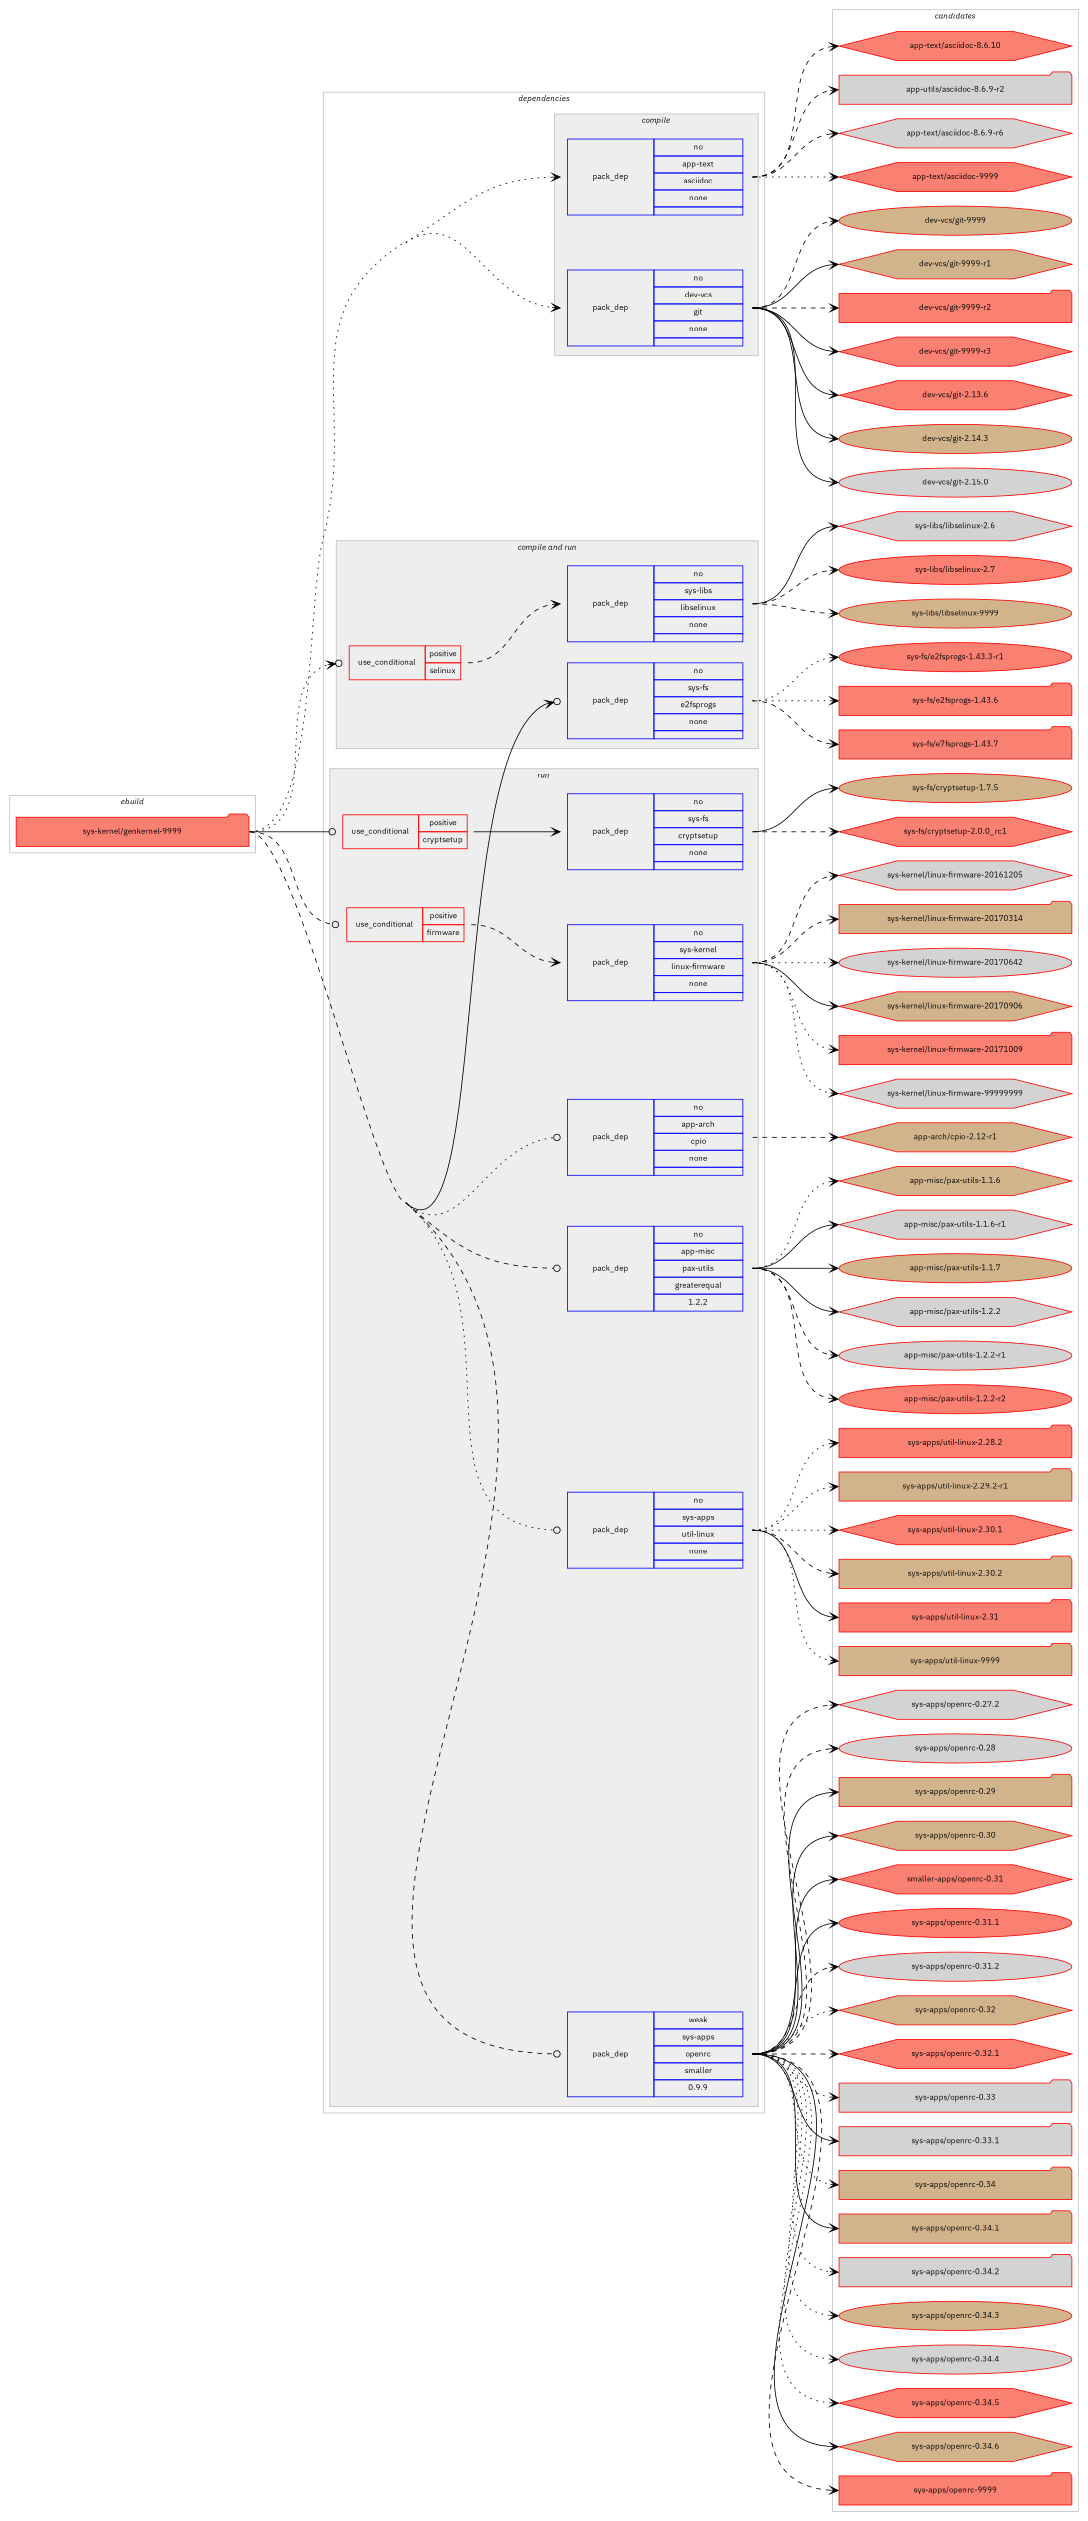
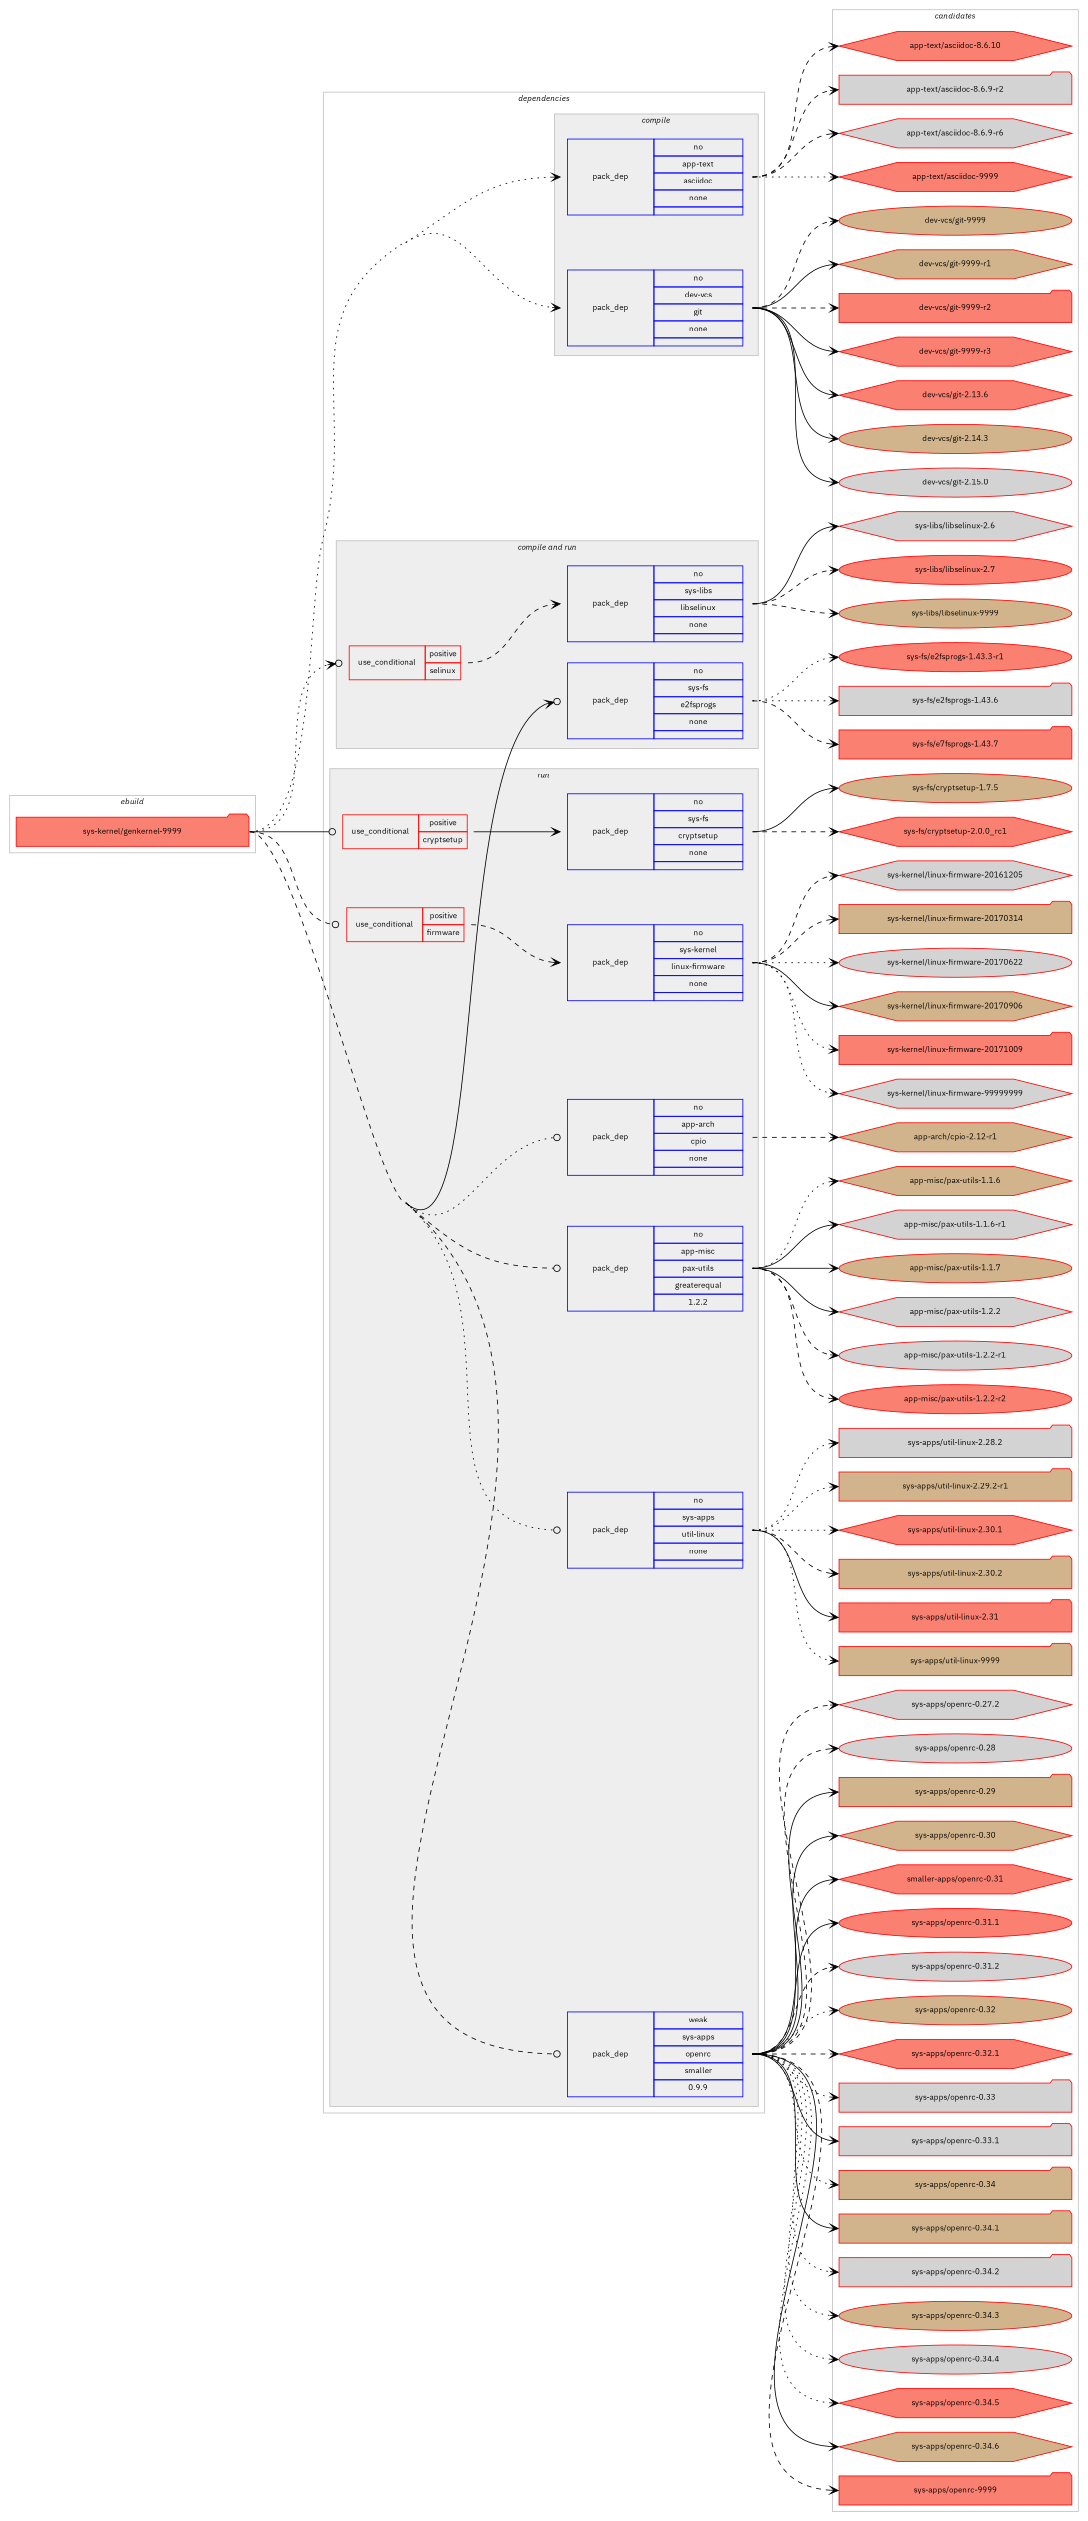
(955, 90) -> (955, 90)
(955, 701) -> (955, 701)
(955, 963) -> (955, 963)
(955, 1443) -> (955, 1443)
(955, 2010) -> (955, 2010)
